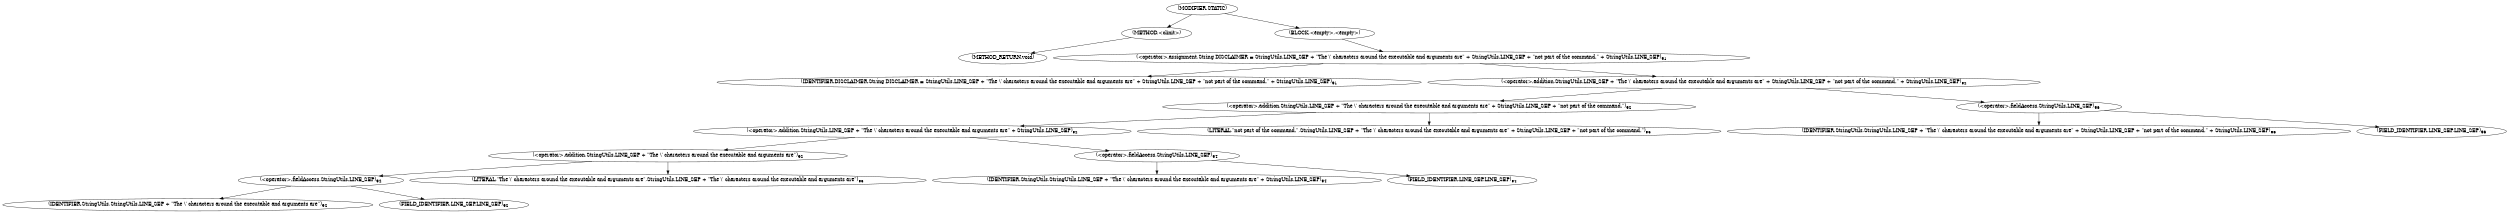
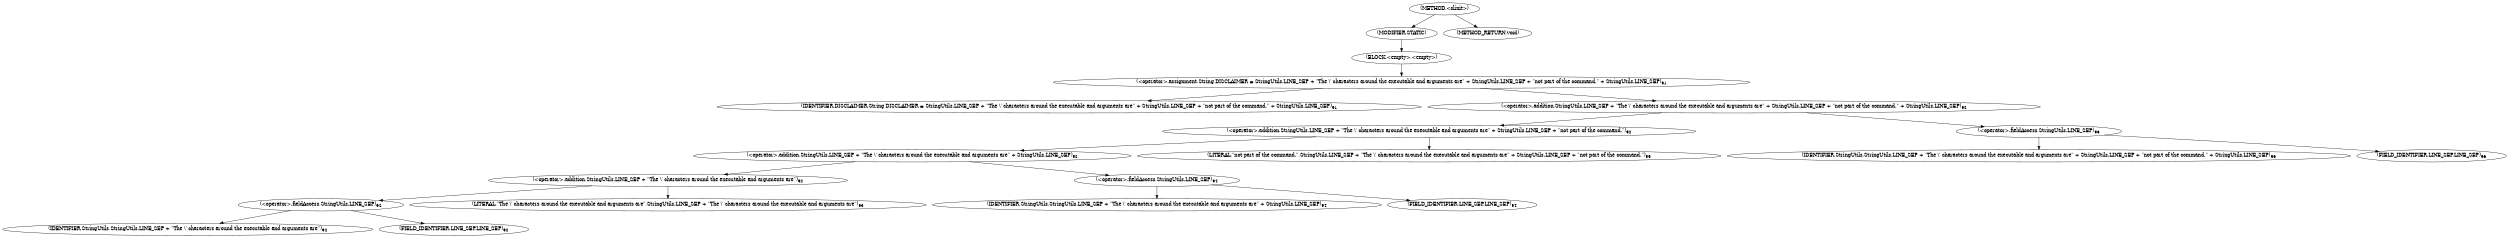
(1181, 20) -> (1425, 20)
